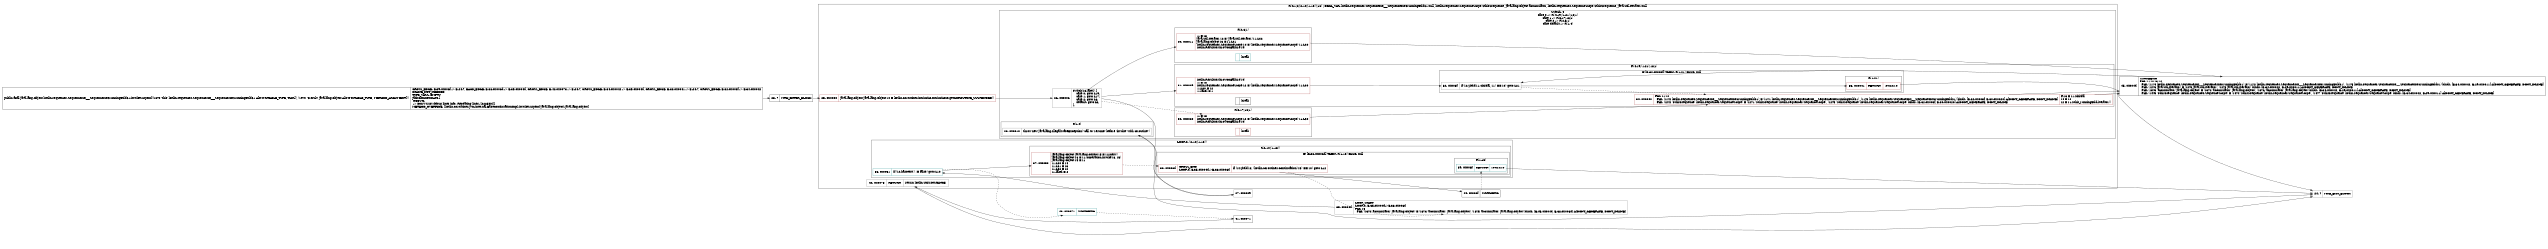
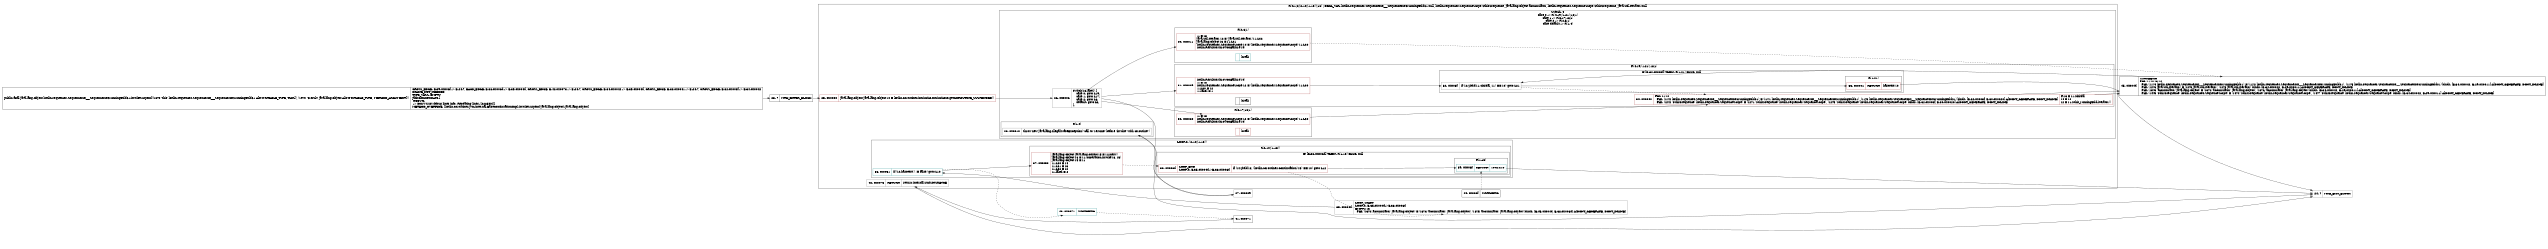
(1765, 54) -> (1765, 54)
(1891, 86) -> (1891, 86)
(1151, 108) -> (1151, 108)
(1188, 167) -> (1187, 167)
(1370, 182) -> (1391, 168)
(925, 183) -> (925, 183)
(1361, 209) -> (1363, 209)
